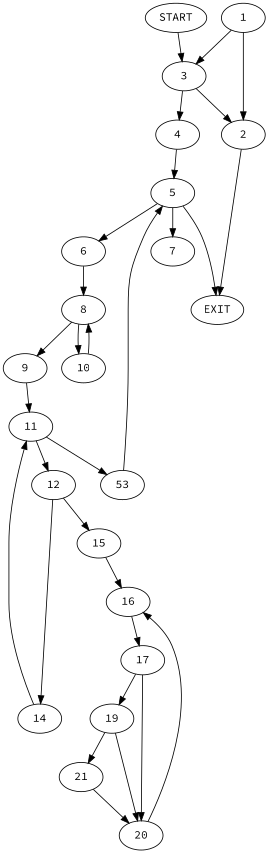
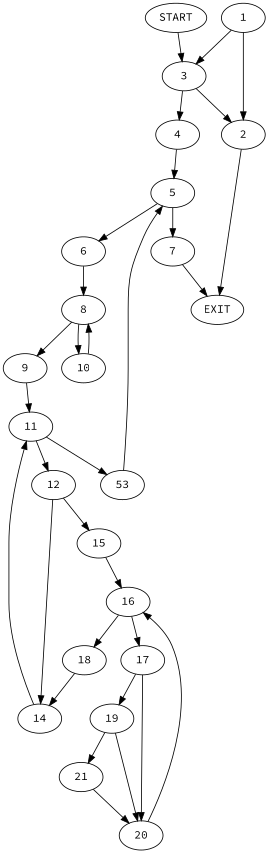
(205, 244) -> (192, 277)
none -> (84, 660)
